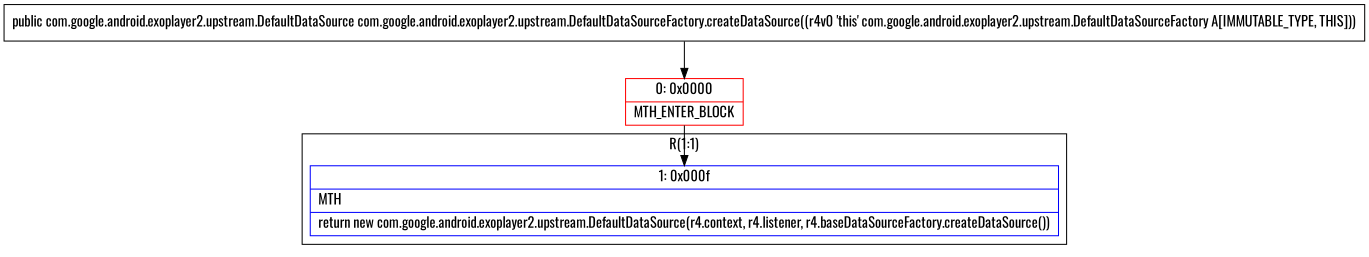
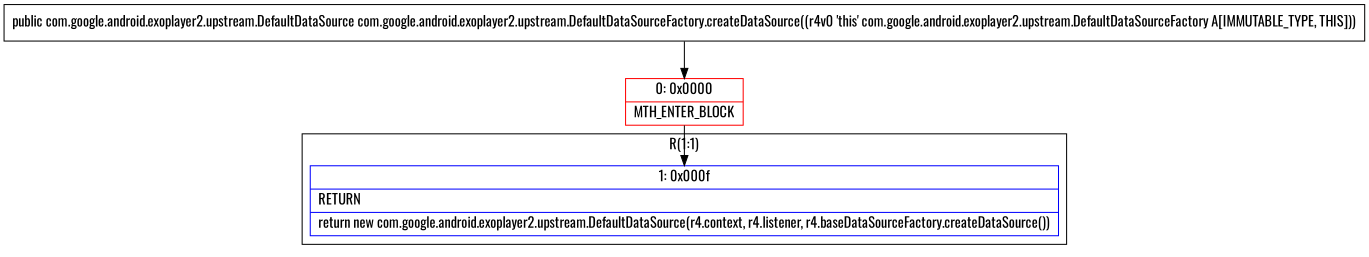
(330, 200) -> (340, 200)
